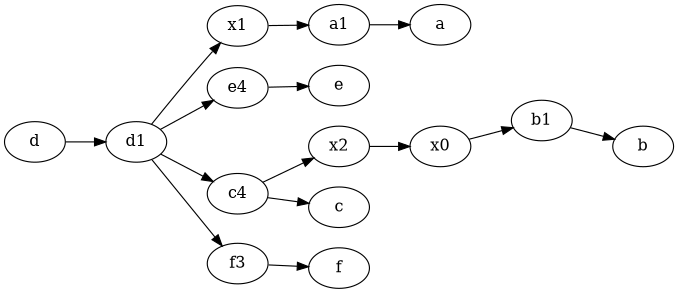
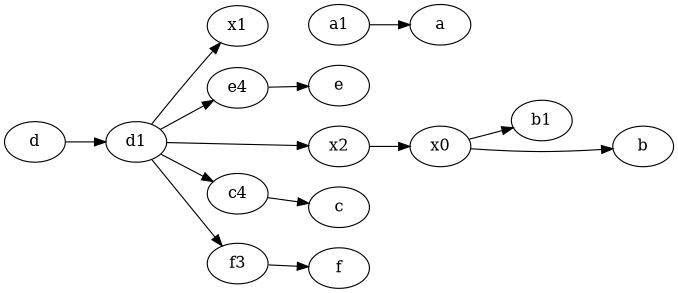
(283, 25) -> none
(587, 132) -> (536, 152)
(283, 173) -> (232, 144)
